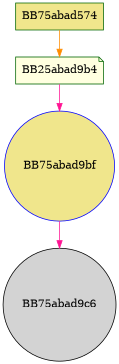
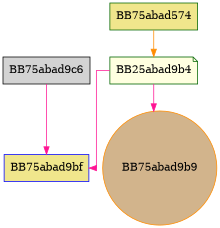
(60, 166) -> (46, 168)
none -> (160, 168)
(60, 231) -> (46, 115)
(60, 305) -> (46, 70)
